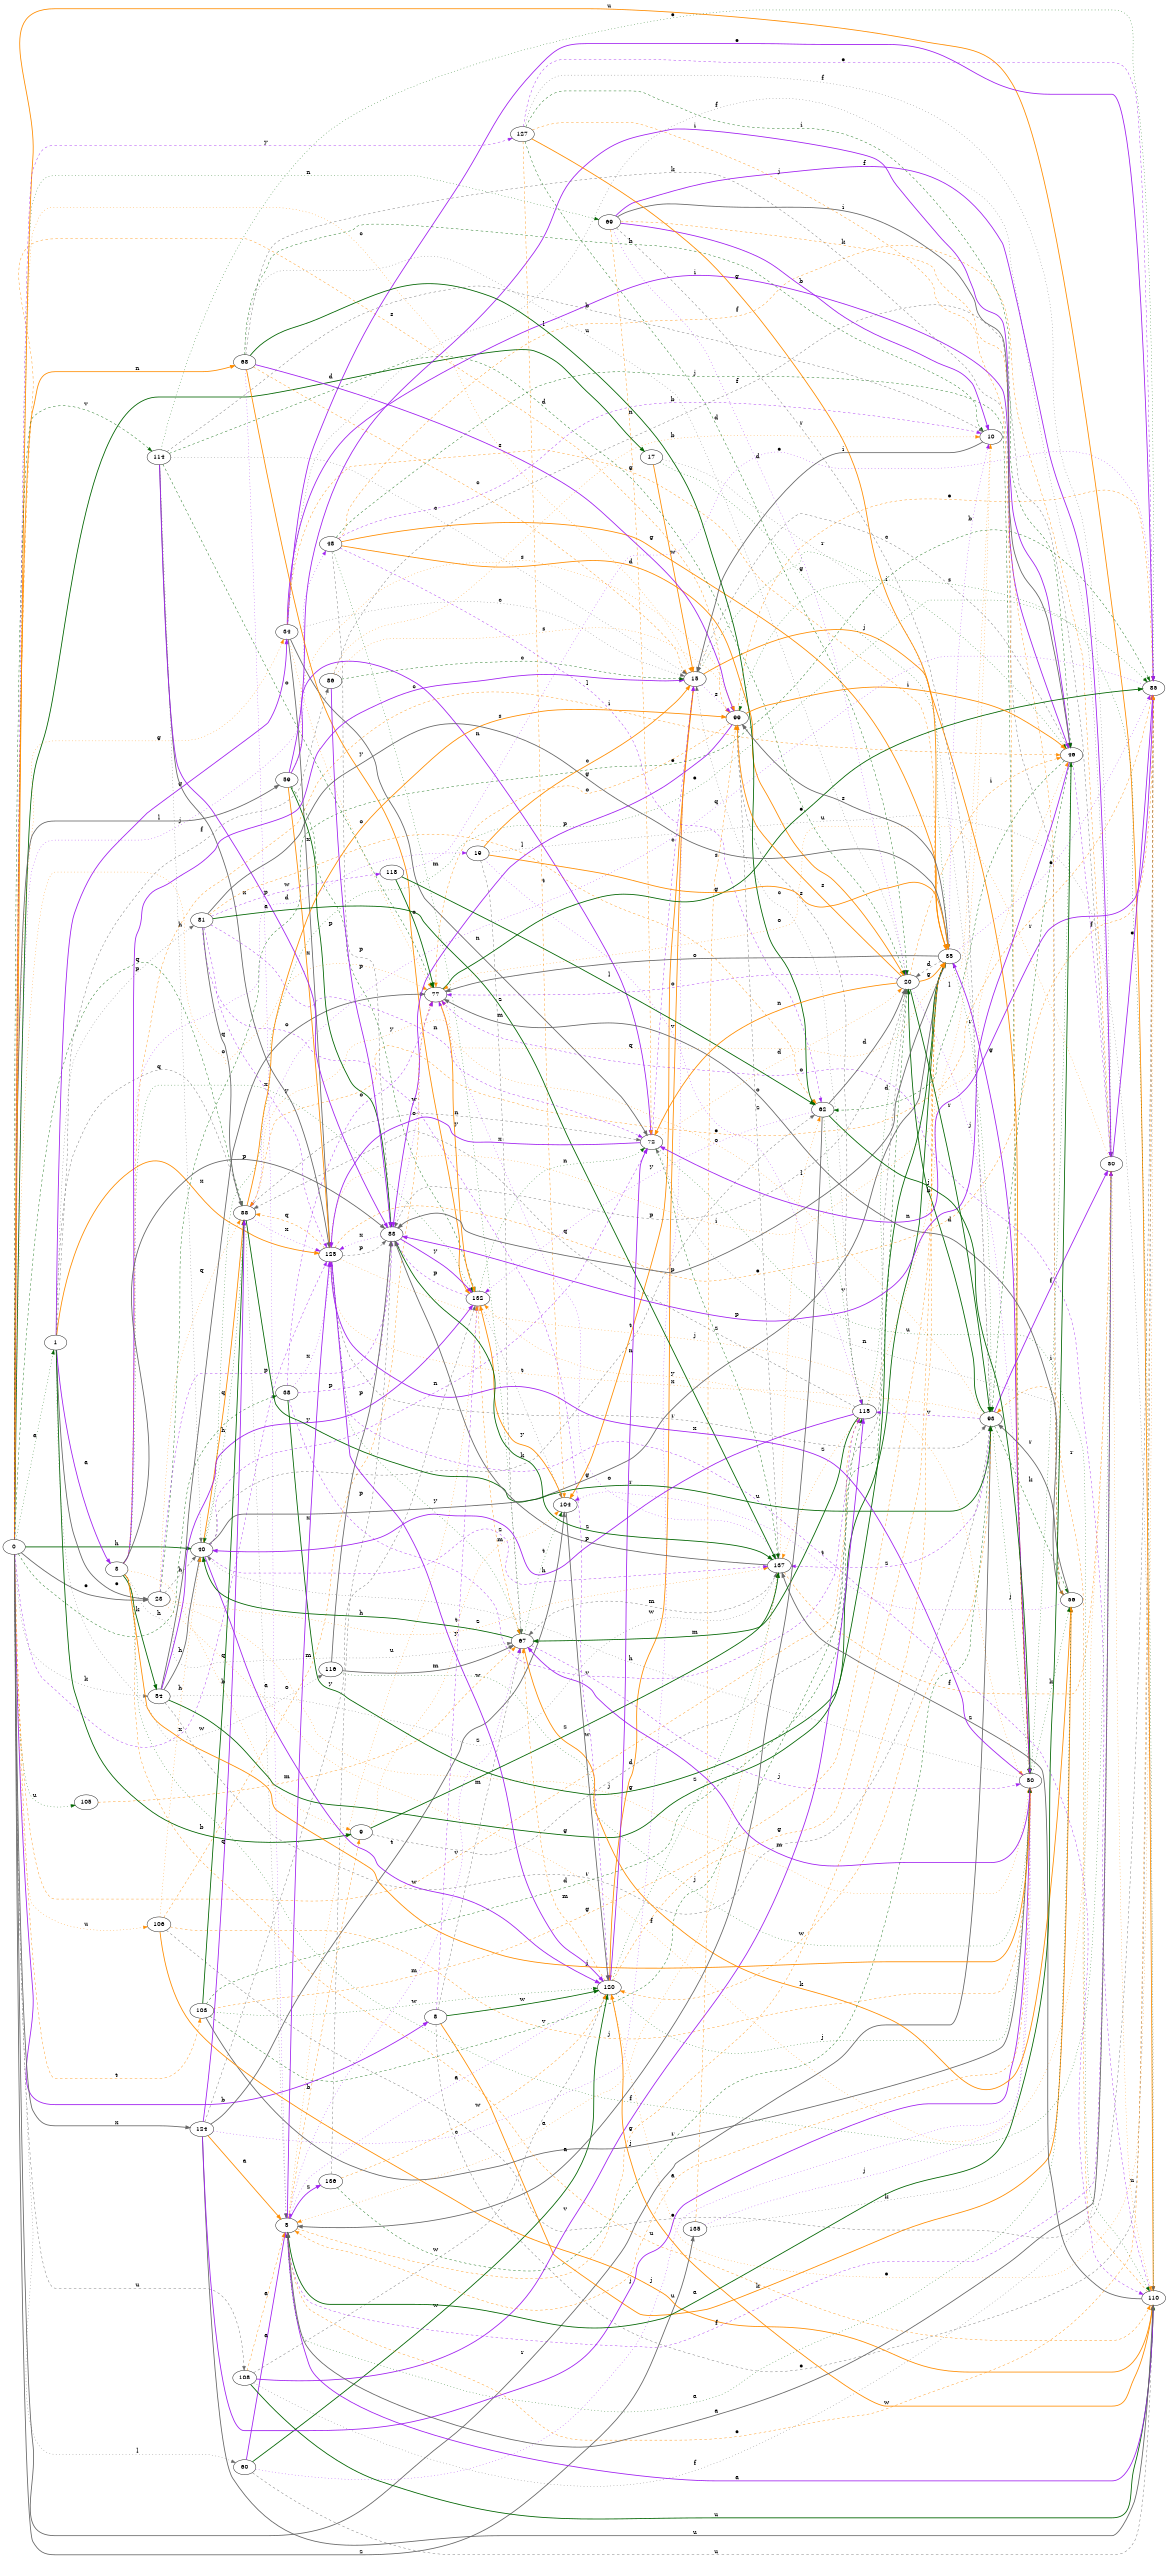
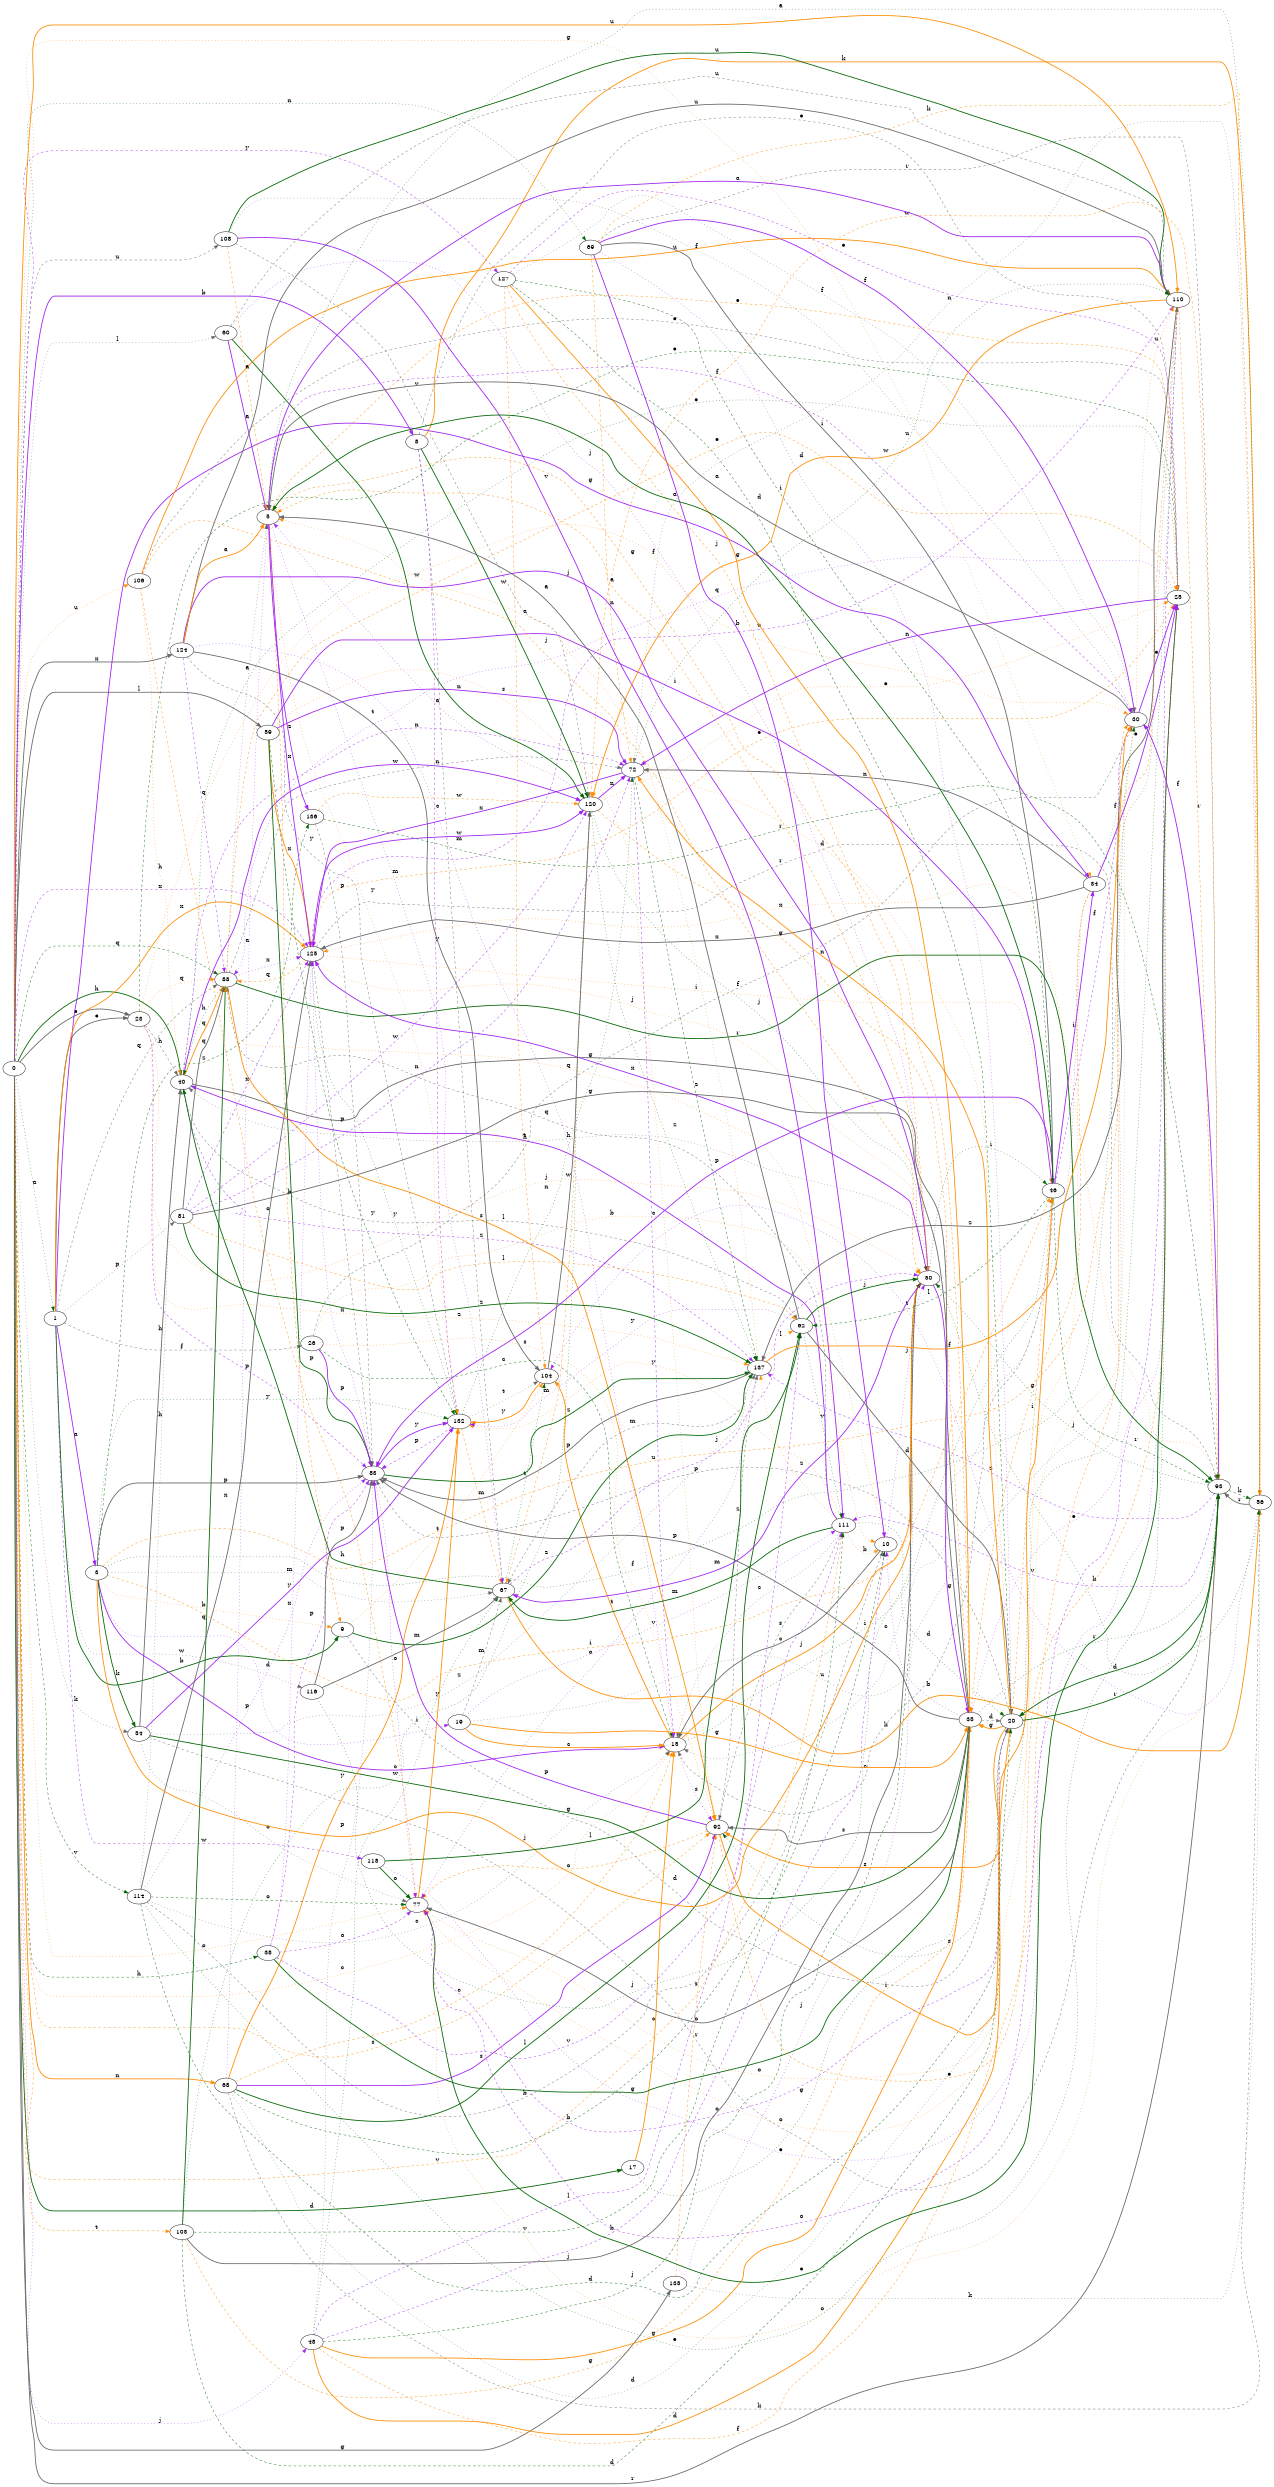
(749, 280) -> (1074, 1039)
(587, 331) -> (633, 2380)
(843, 450) -> (781, 1639)
(673, 552) -> (654, 2019)
(331, 681) -> (312, 1343)
(1154, 688) -> (1178, 598)
(737, 718) -> (717, 1827)
(238, 850) -> (255, 1697)
(436, 864) -> (417, 1720)
(954, 866) -> none
(292, 889) -> (74, 1717)
(345, 895) -> (334, 1909)
none -> (137, 1162)
(865, 1204) -> none
(216, 1285) -> (260, 1833)
(669, 1334) -> none
(1007, 1372) -> (902, 1412)
(865, 1412) -> (844, 1525)
(522, 1456) -> (504, 1217)
(383, 1465) -> (377, 1173)
(1089, 1622) -> (1070, 1182)
(392, 1651) -> (373, 890)
(232, 1674) -> (202, 797)
(86, 1802) -> none
(436, 2250) -> (417, 384)
(361, 2552) -> (343, 2447)
